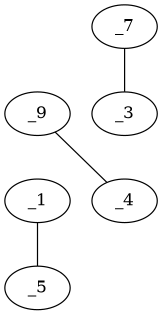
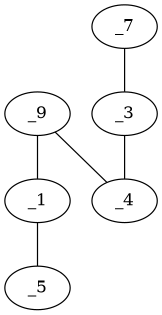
none -> (38, 157)
none -> (125, 157)
